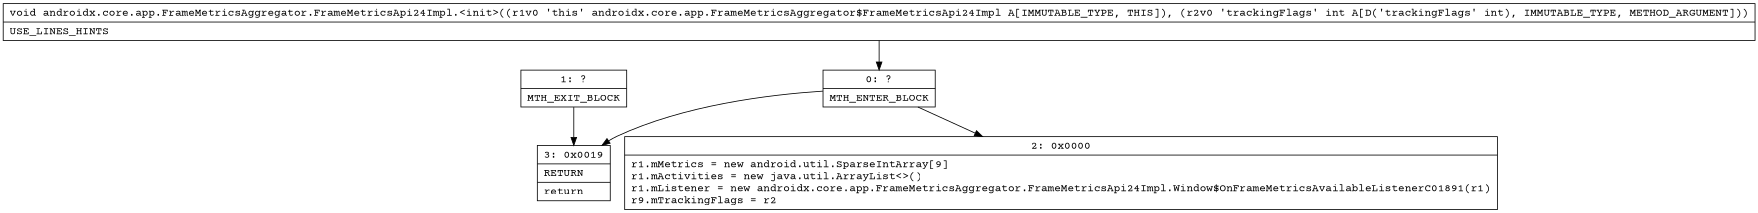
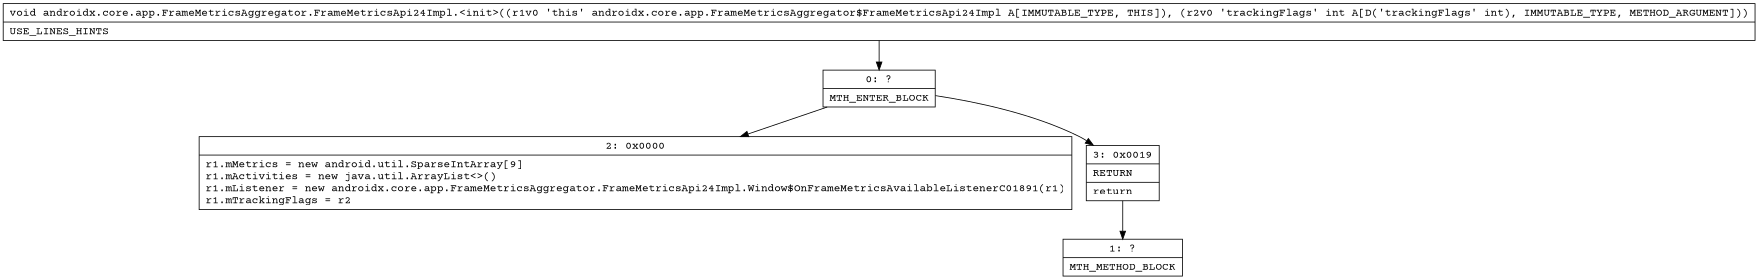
(574, 97) -> (1123, 266)
(574, 122) -> (1123, 216)
(704, 200) -> (278, 200)
